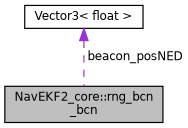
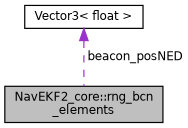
(84, 104) -> (84, 104)
